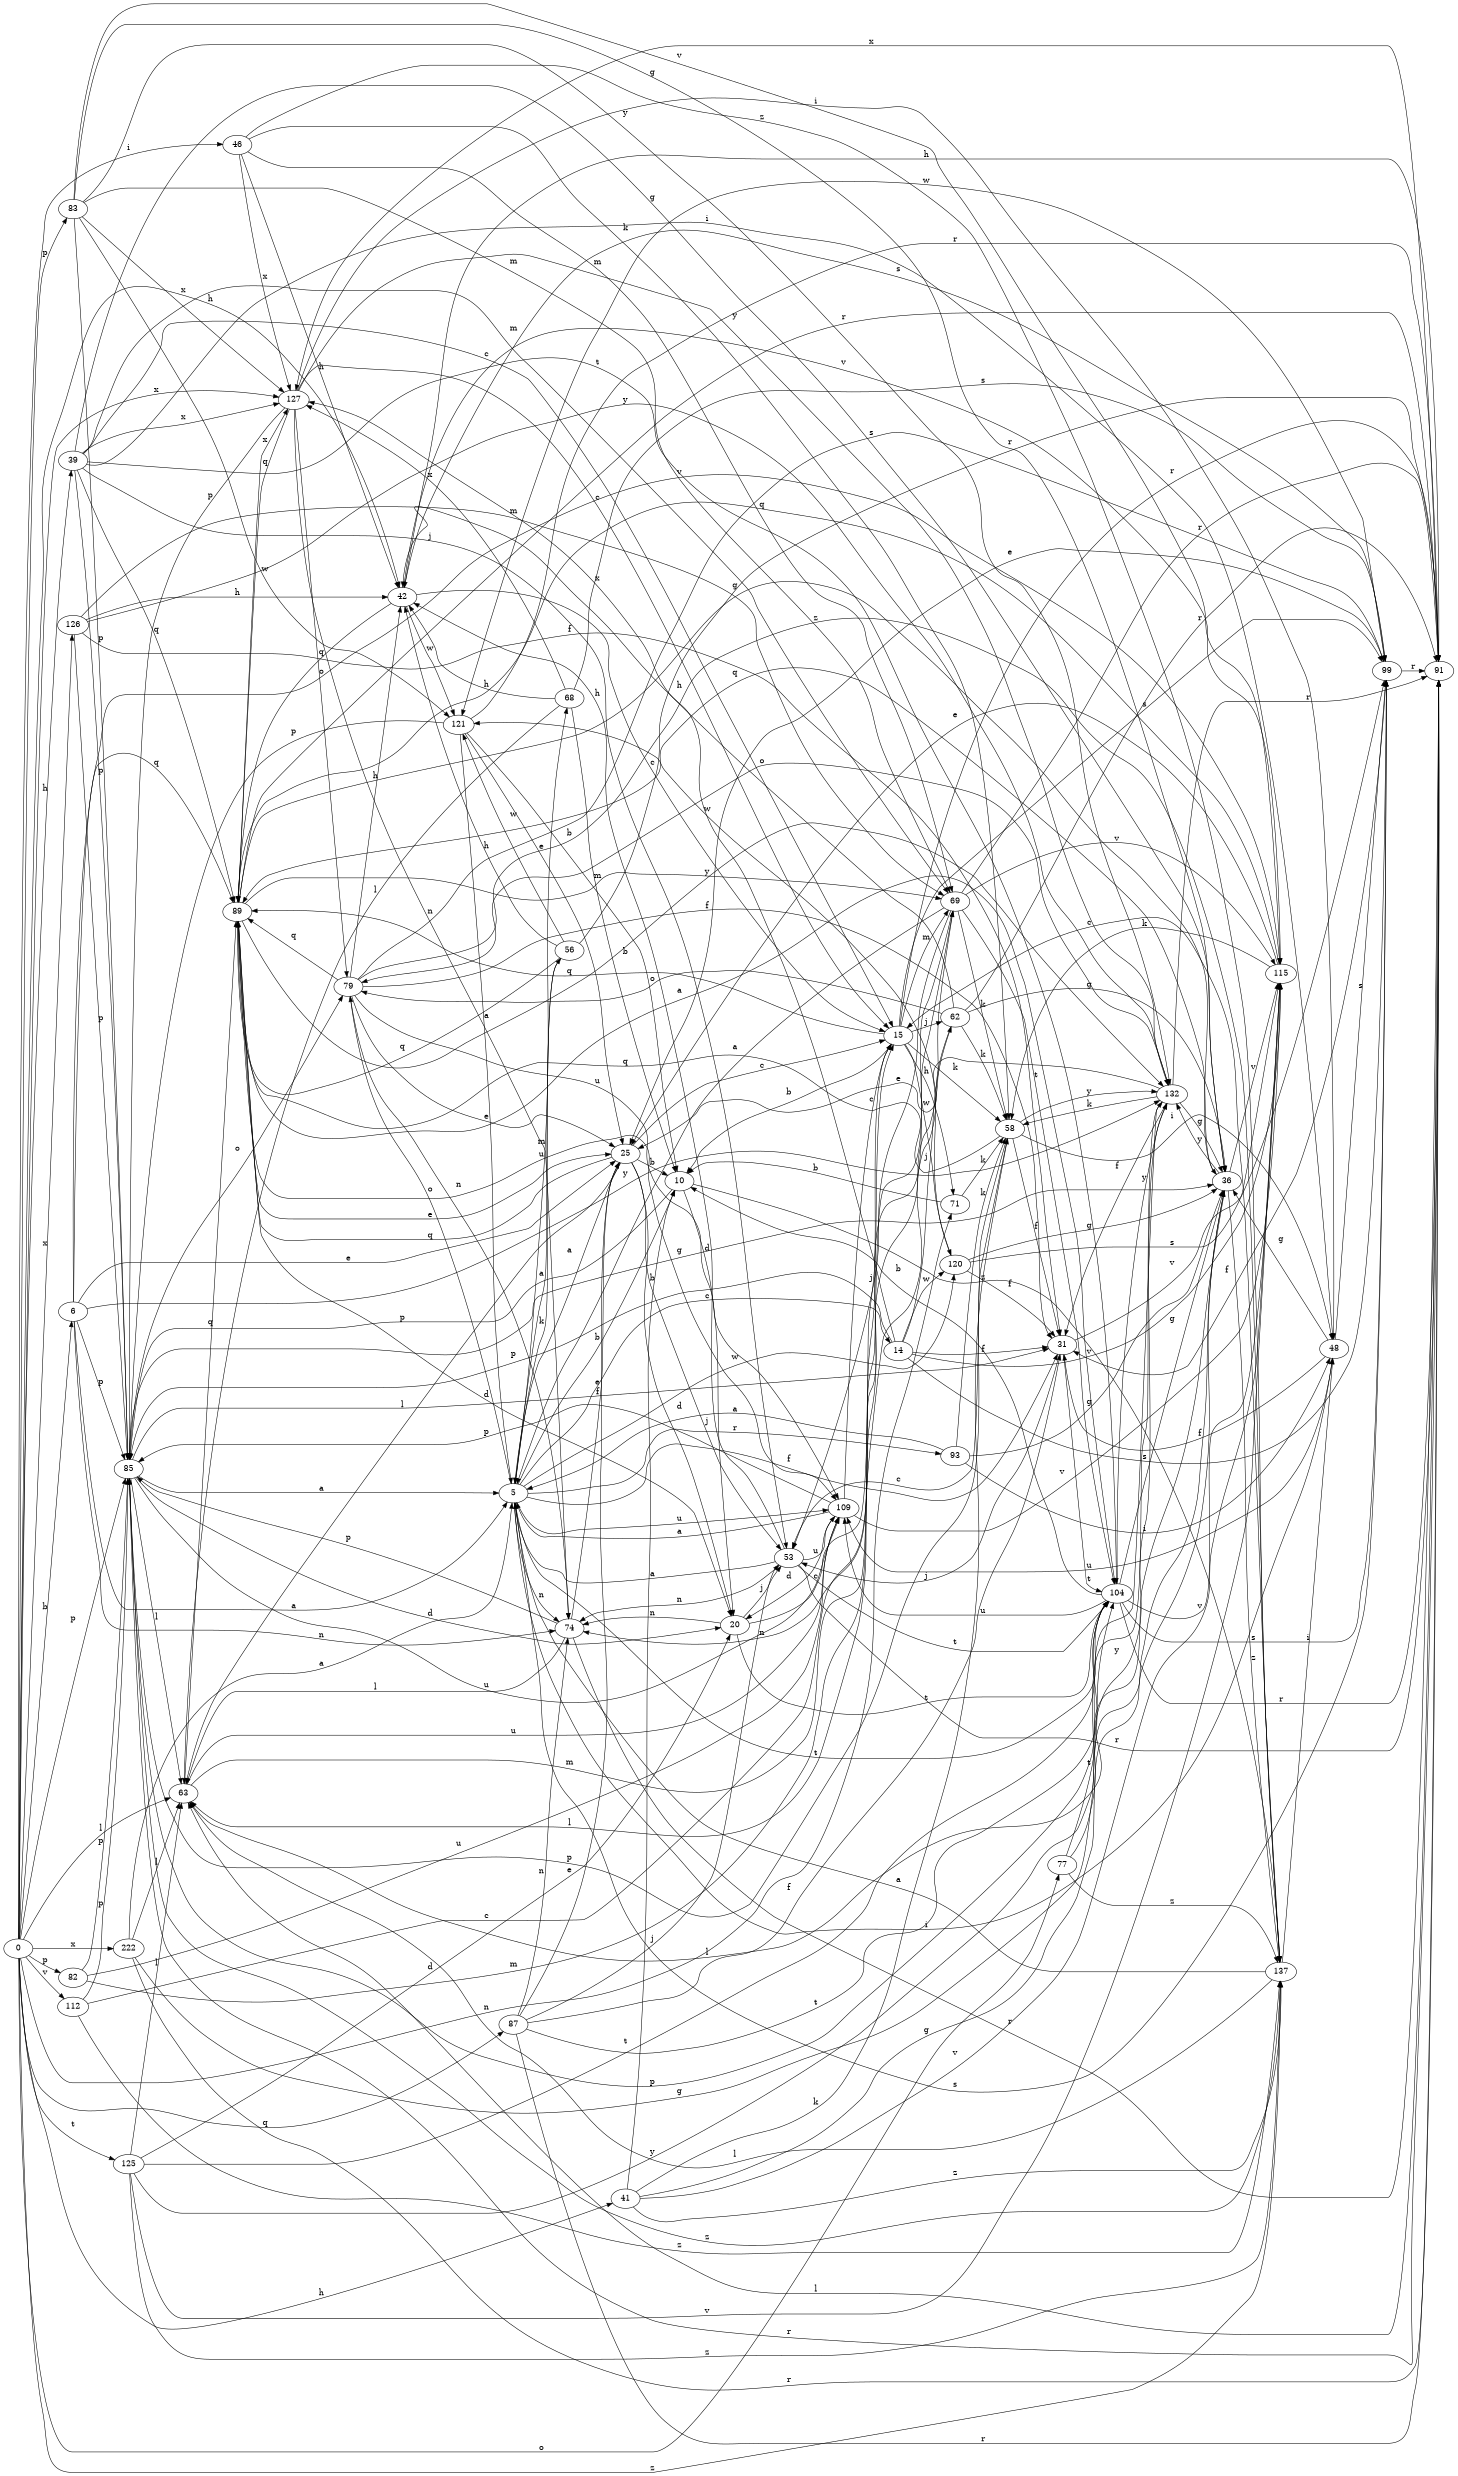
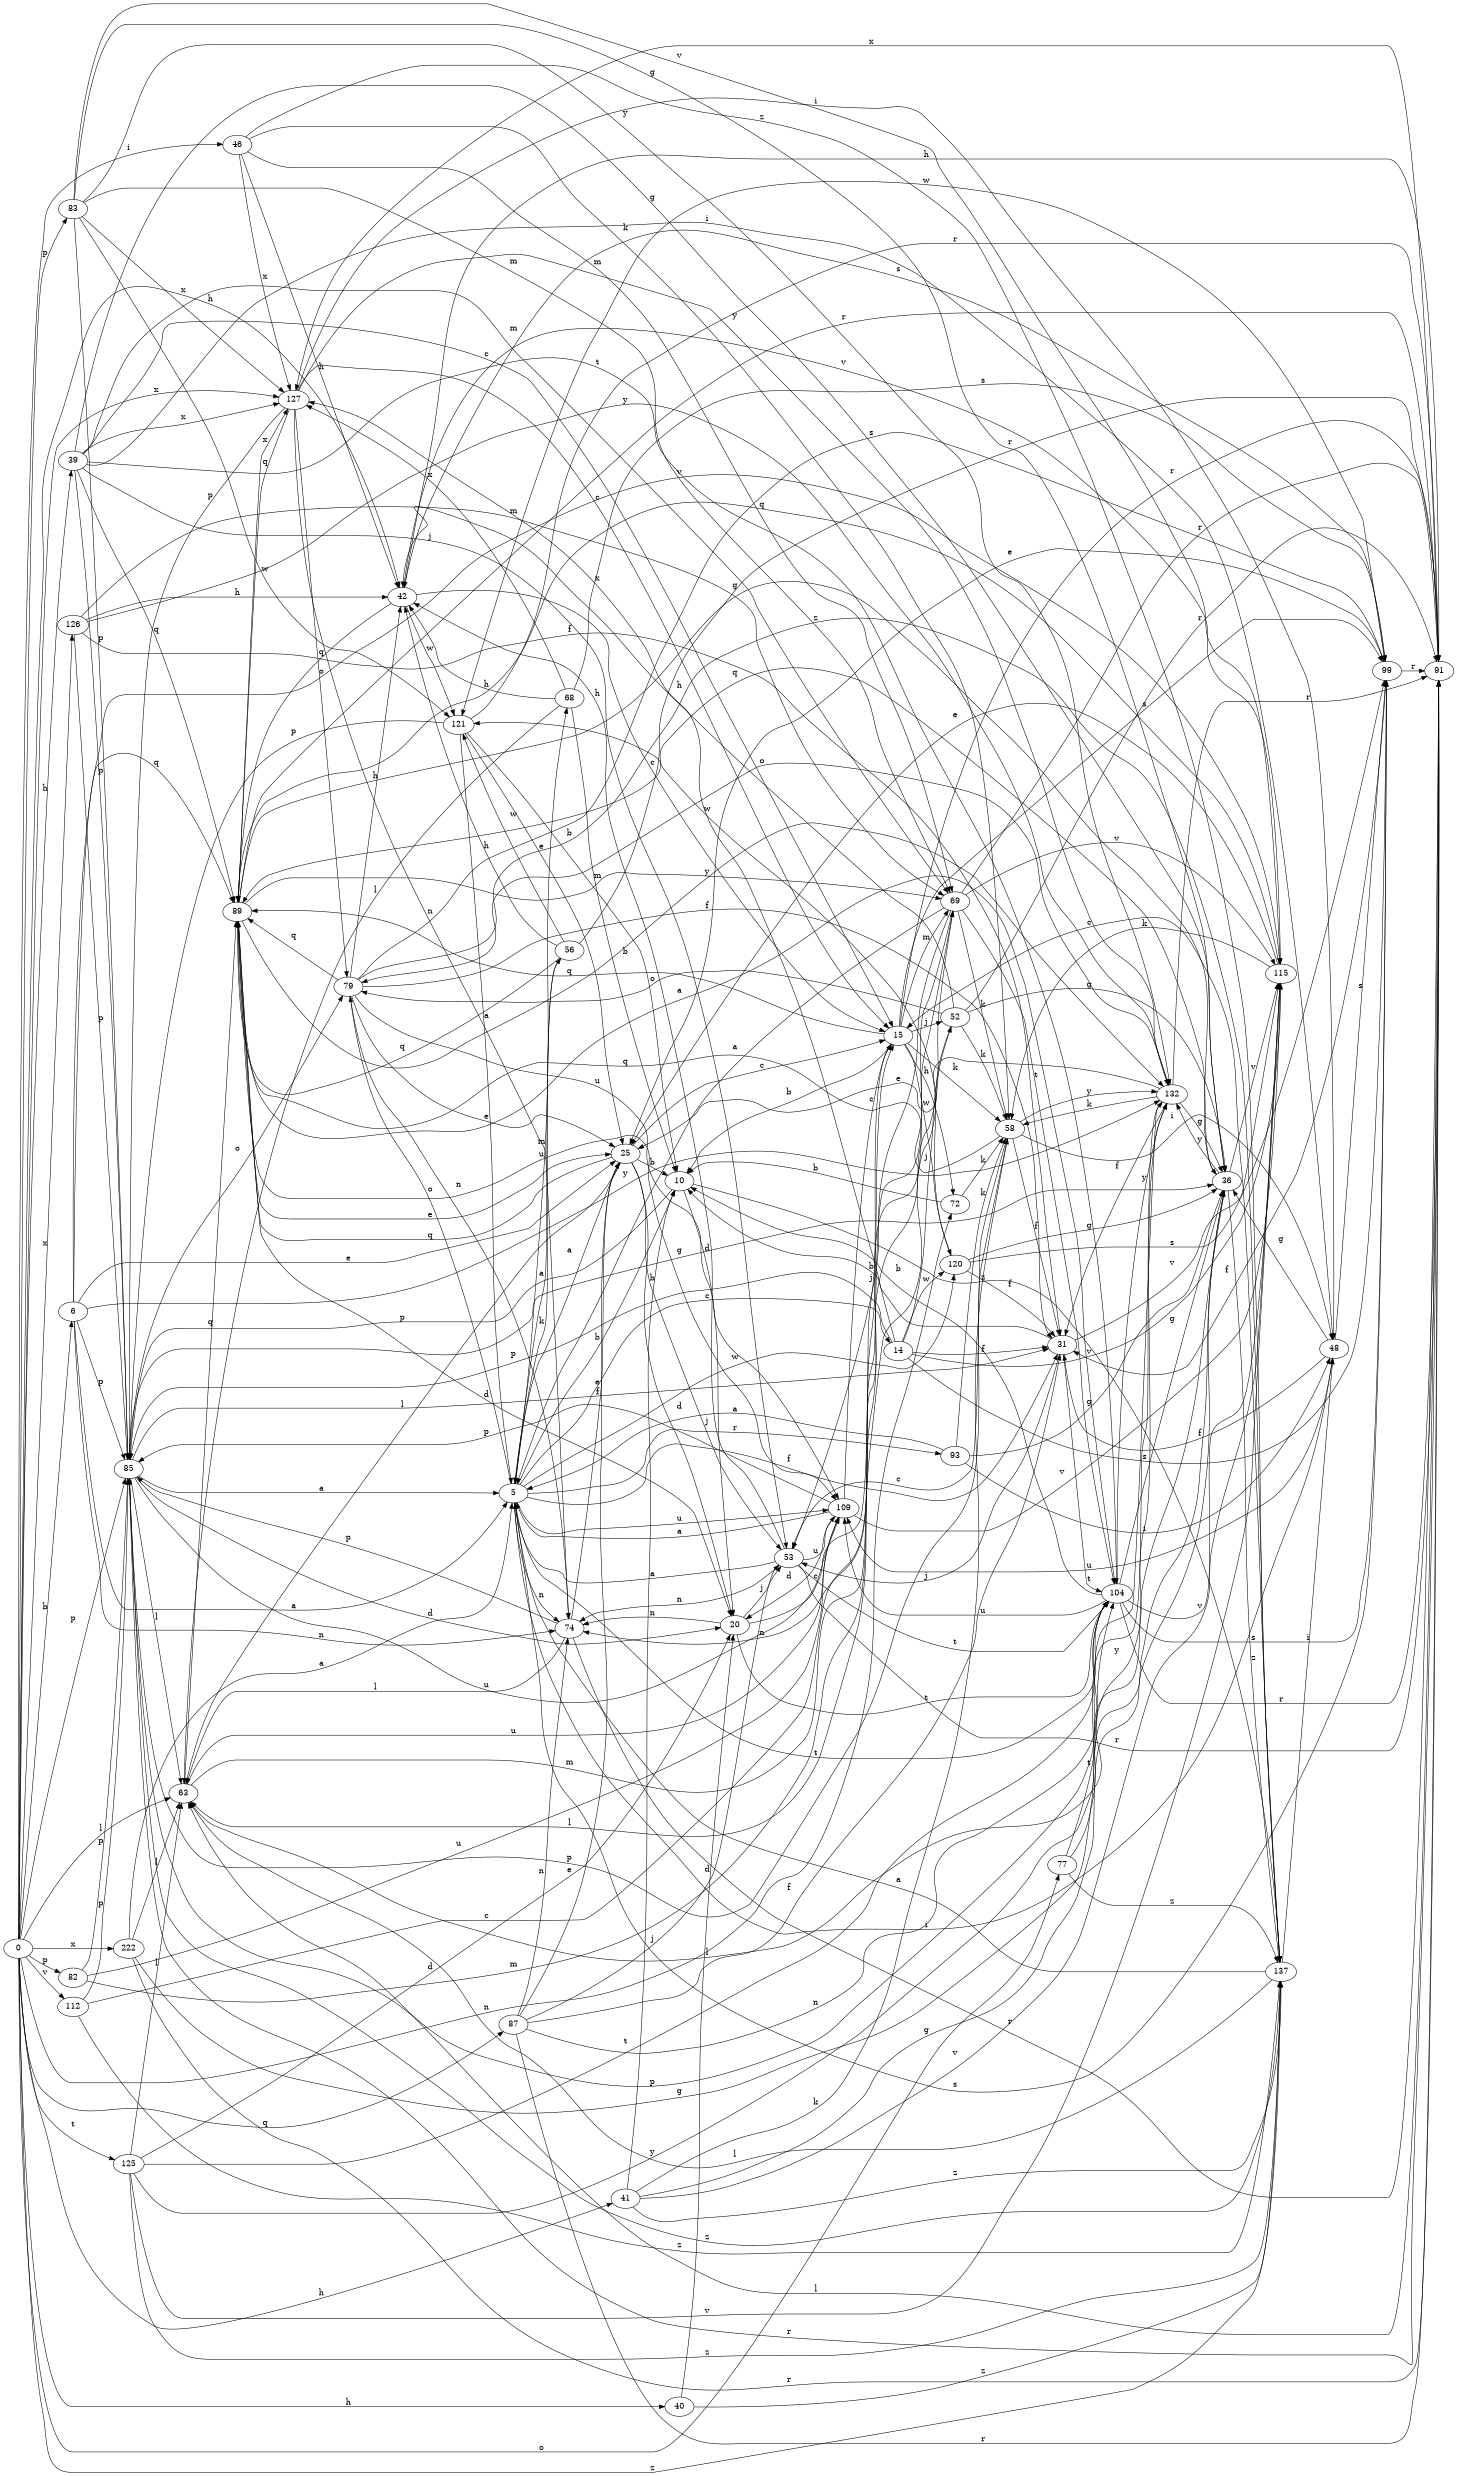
(955, 1017) -> (955, 1017)
(955, 1204) -> (955, 1204)
none -> (866, 1269)
(816, 2003) -> (816, 2003)
none -> (679, 2407)
